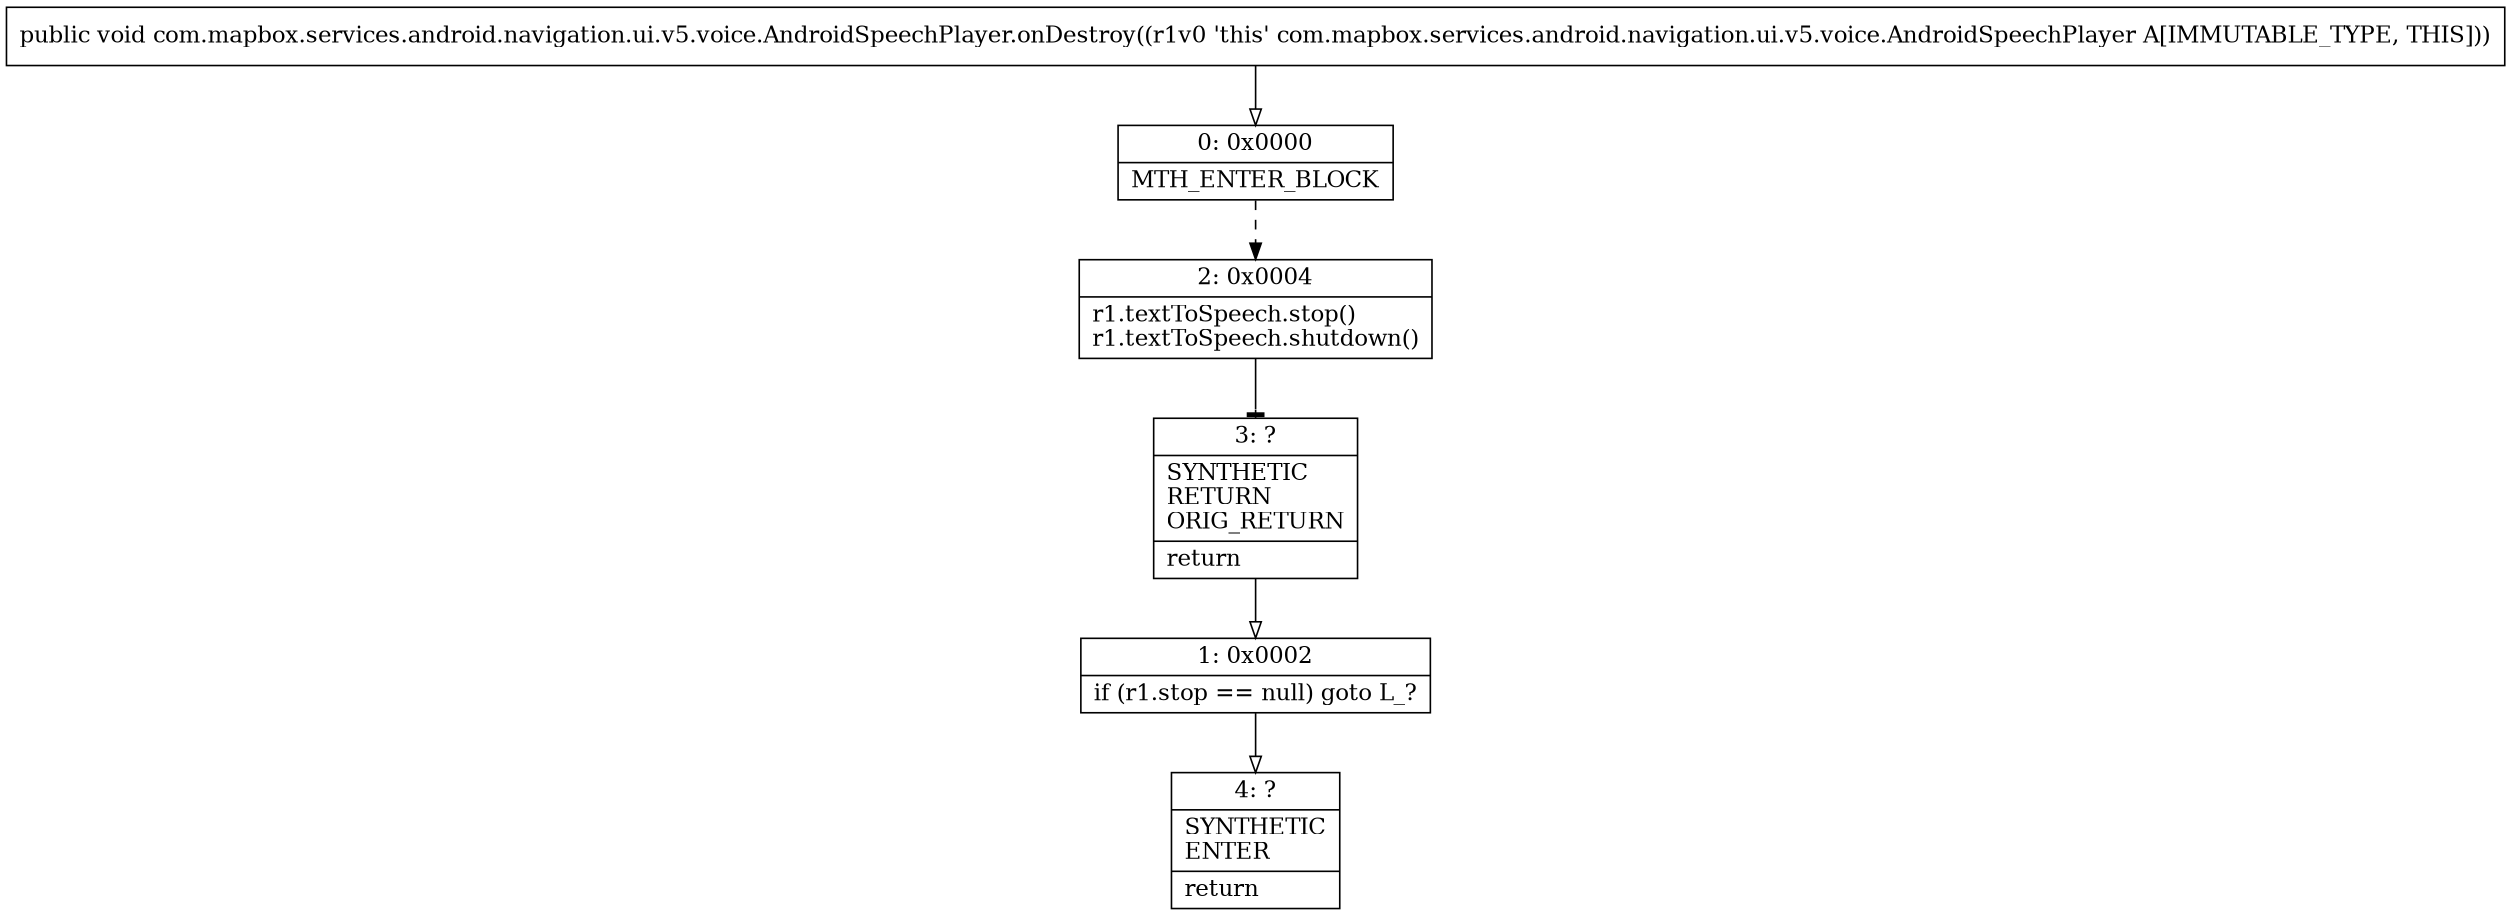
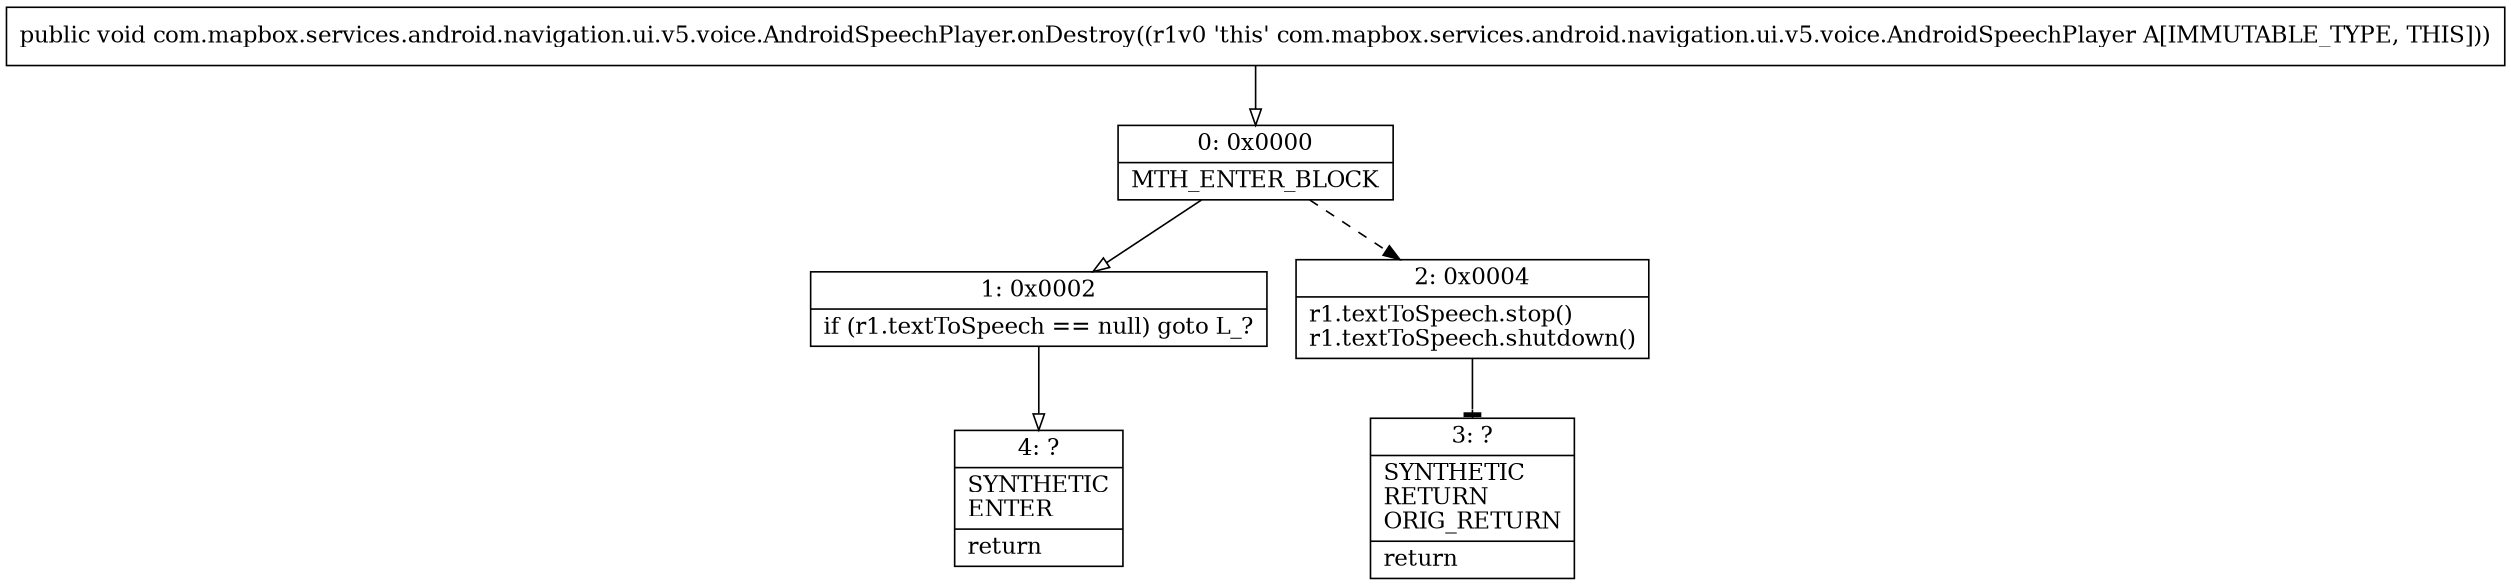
(1256, 600) -> (1154, 231)
(1256, 693) -> (1039, 327)
